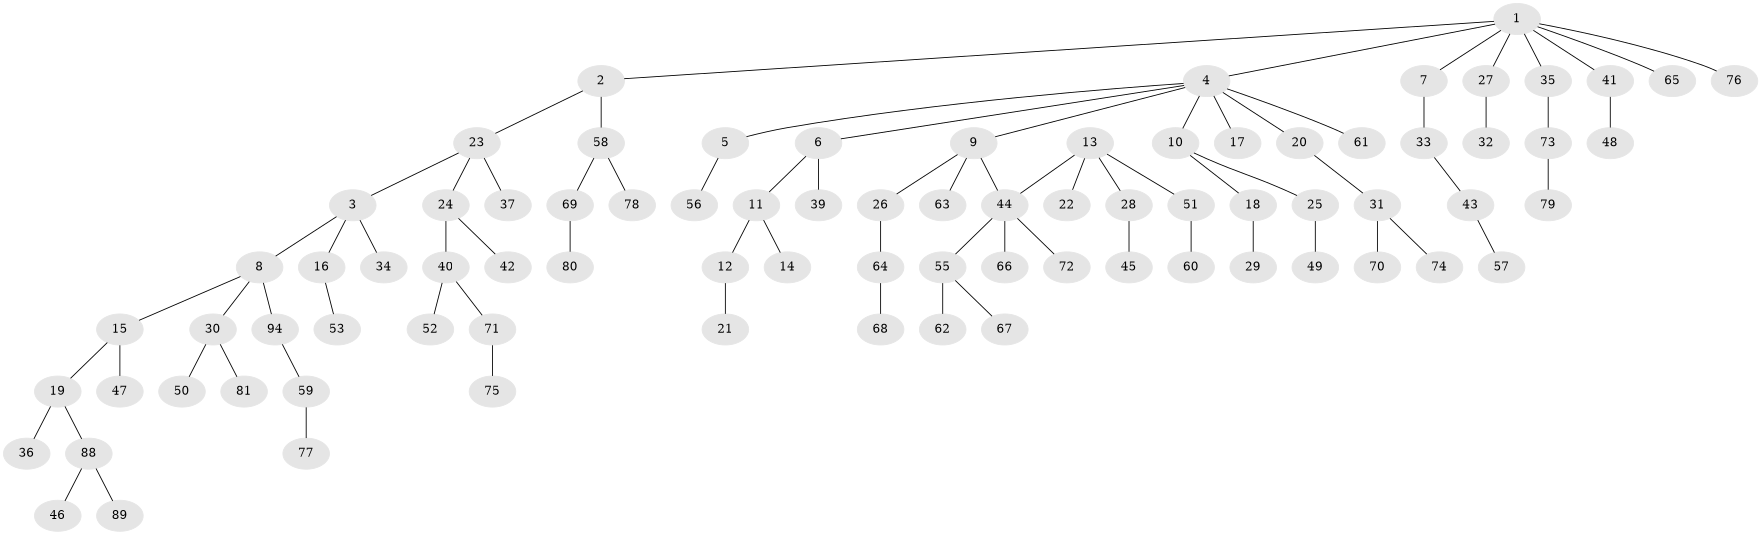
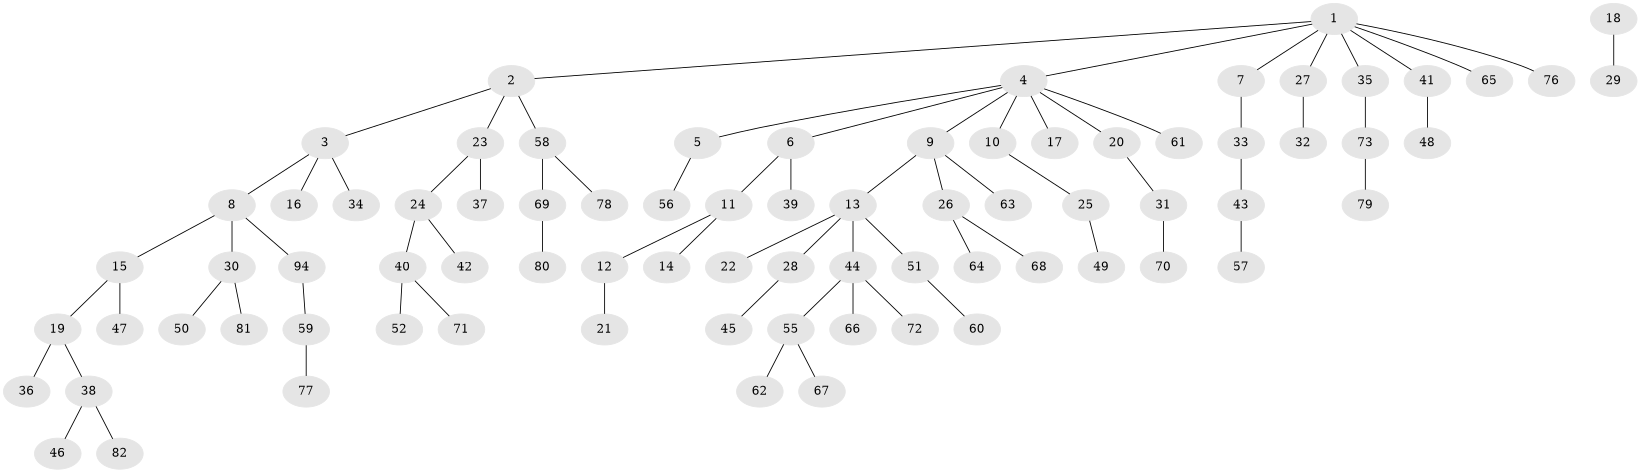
(415, 174) -> (418, 112)
(989, 174) -> (892, 174)
(1214, 174) -> none
(1440, 267) -> none
(881, 299) -> (993, 236)
(337, 329) -> none
(492, 392) -> none
(89, 454) -> (89, 392)
(120, 516) -> (120, 454)
